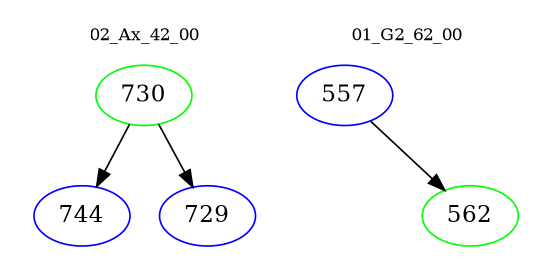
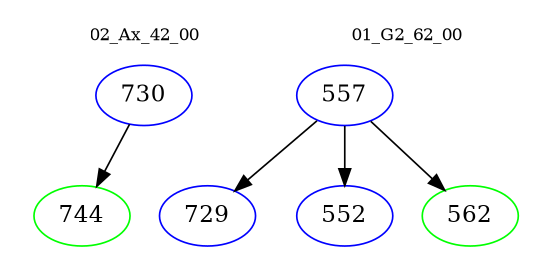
(144, 95) -> (144, 95)
(172, 148) -> (295, 140)
(82, 216) -> (82, 216)
none -> (345, 216)
